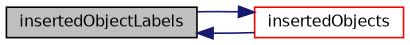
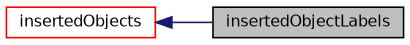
(234, 33) -> none
